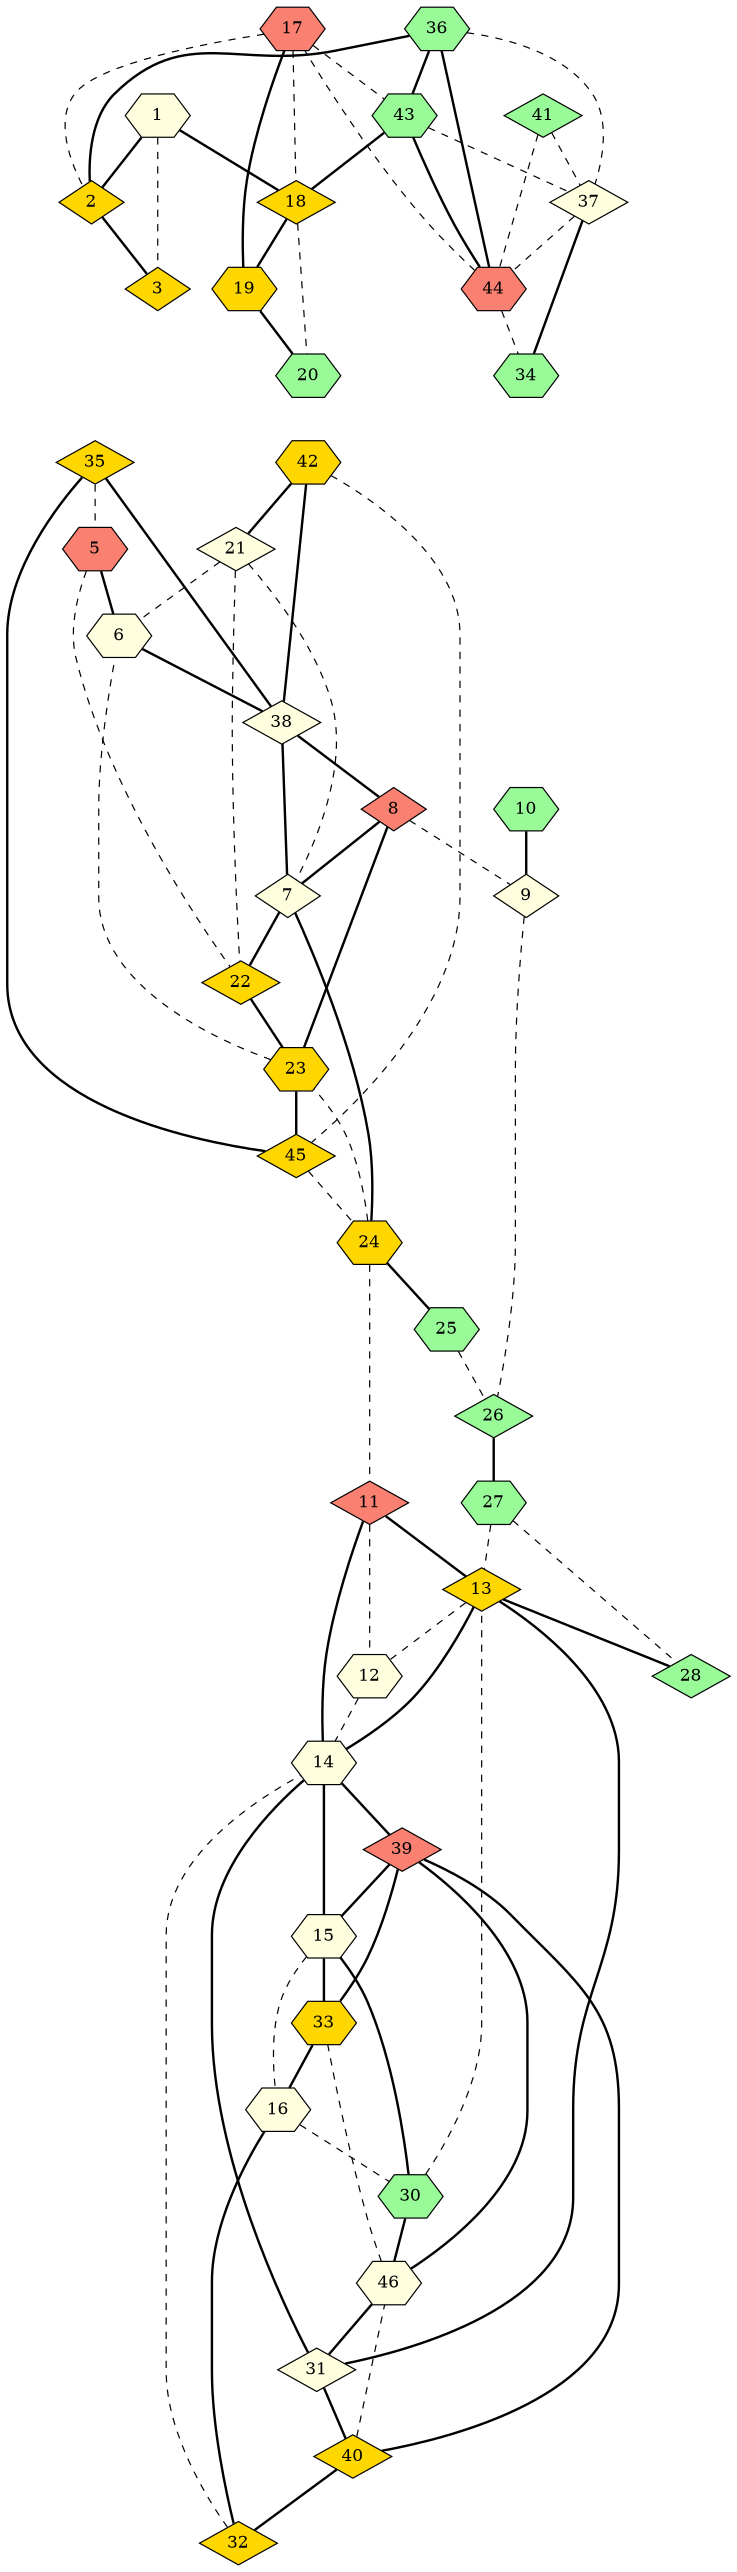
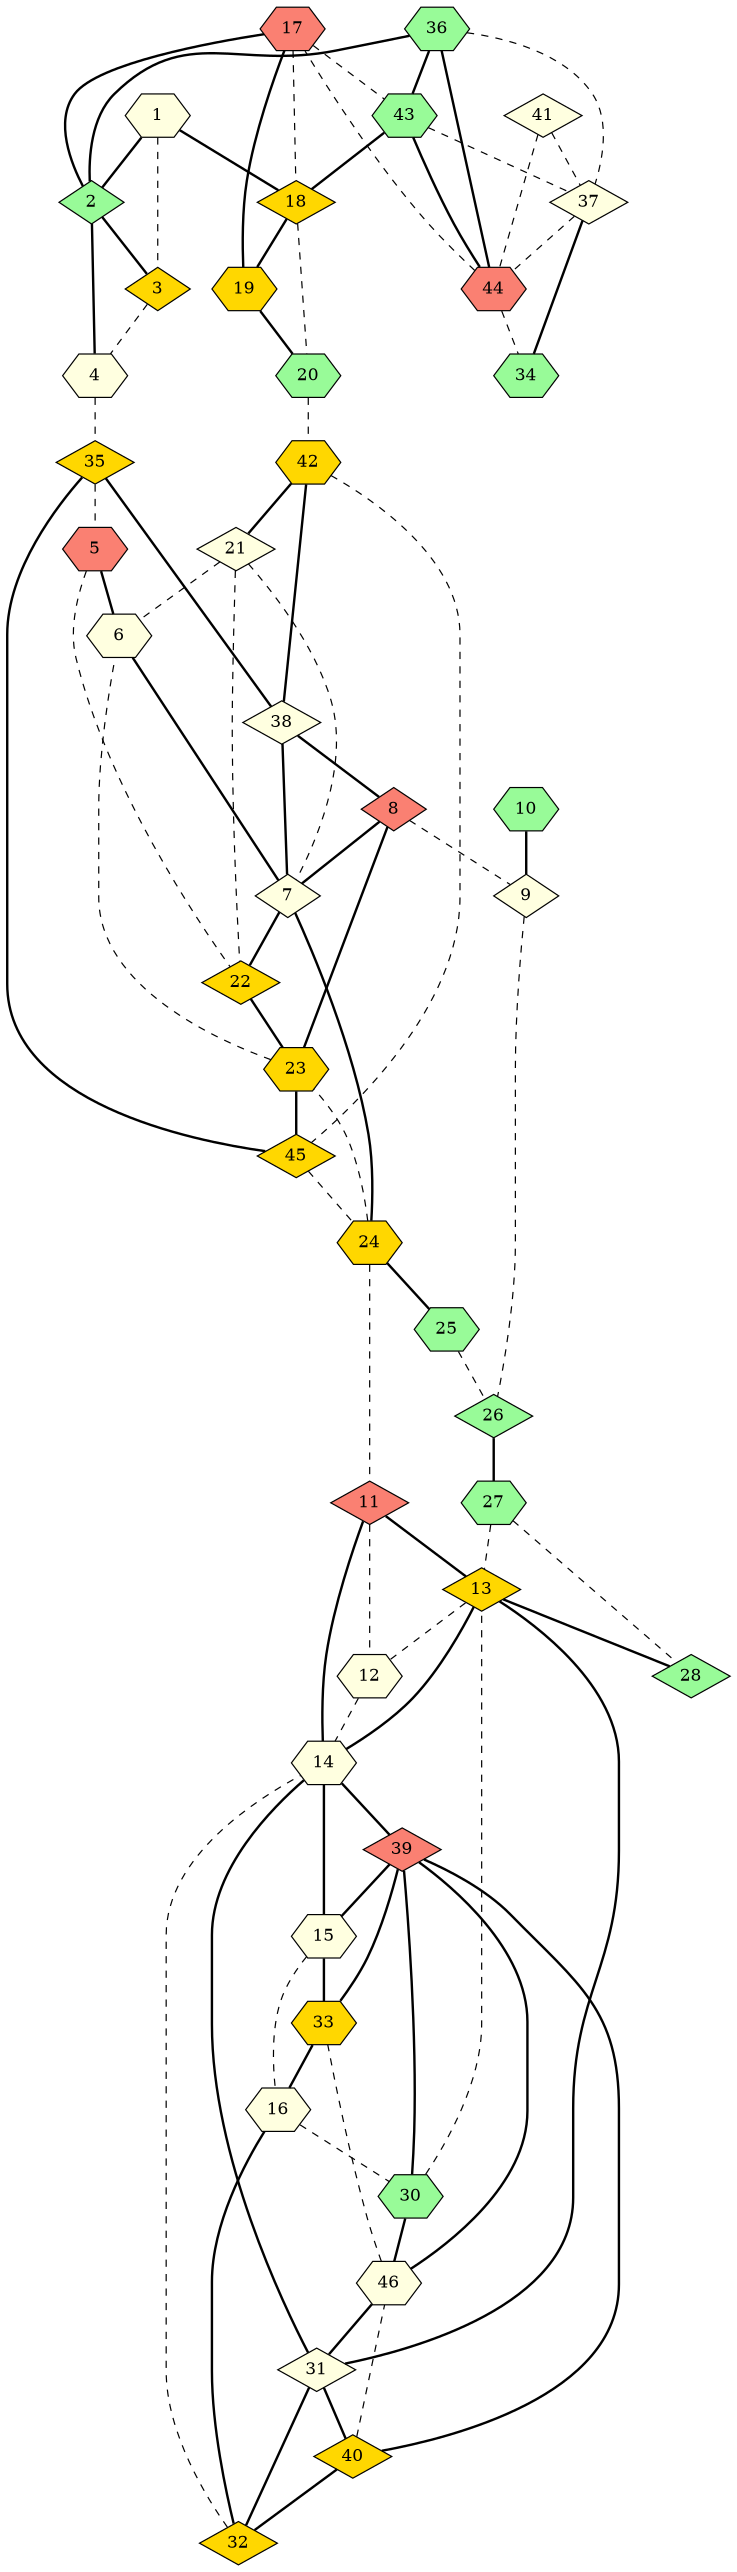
(119, 68) -> (119, 68)
(543, 116) -> (543, 116)
(92, 202) -> (92, 202)
none -> (95, 376)
none -> (308, 419)
(202, 680) -> (206, 769)
(388, 2062) -> (413, 2022)
none -> (278, 2456)
